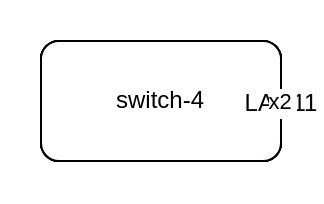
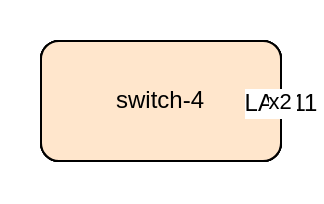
(161, 101) -> (161, 101)
